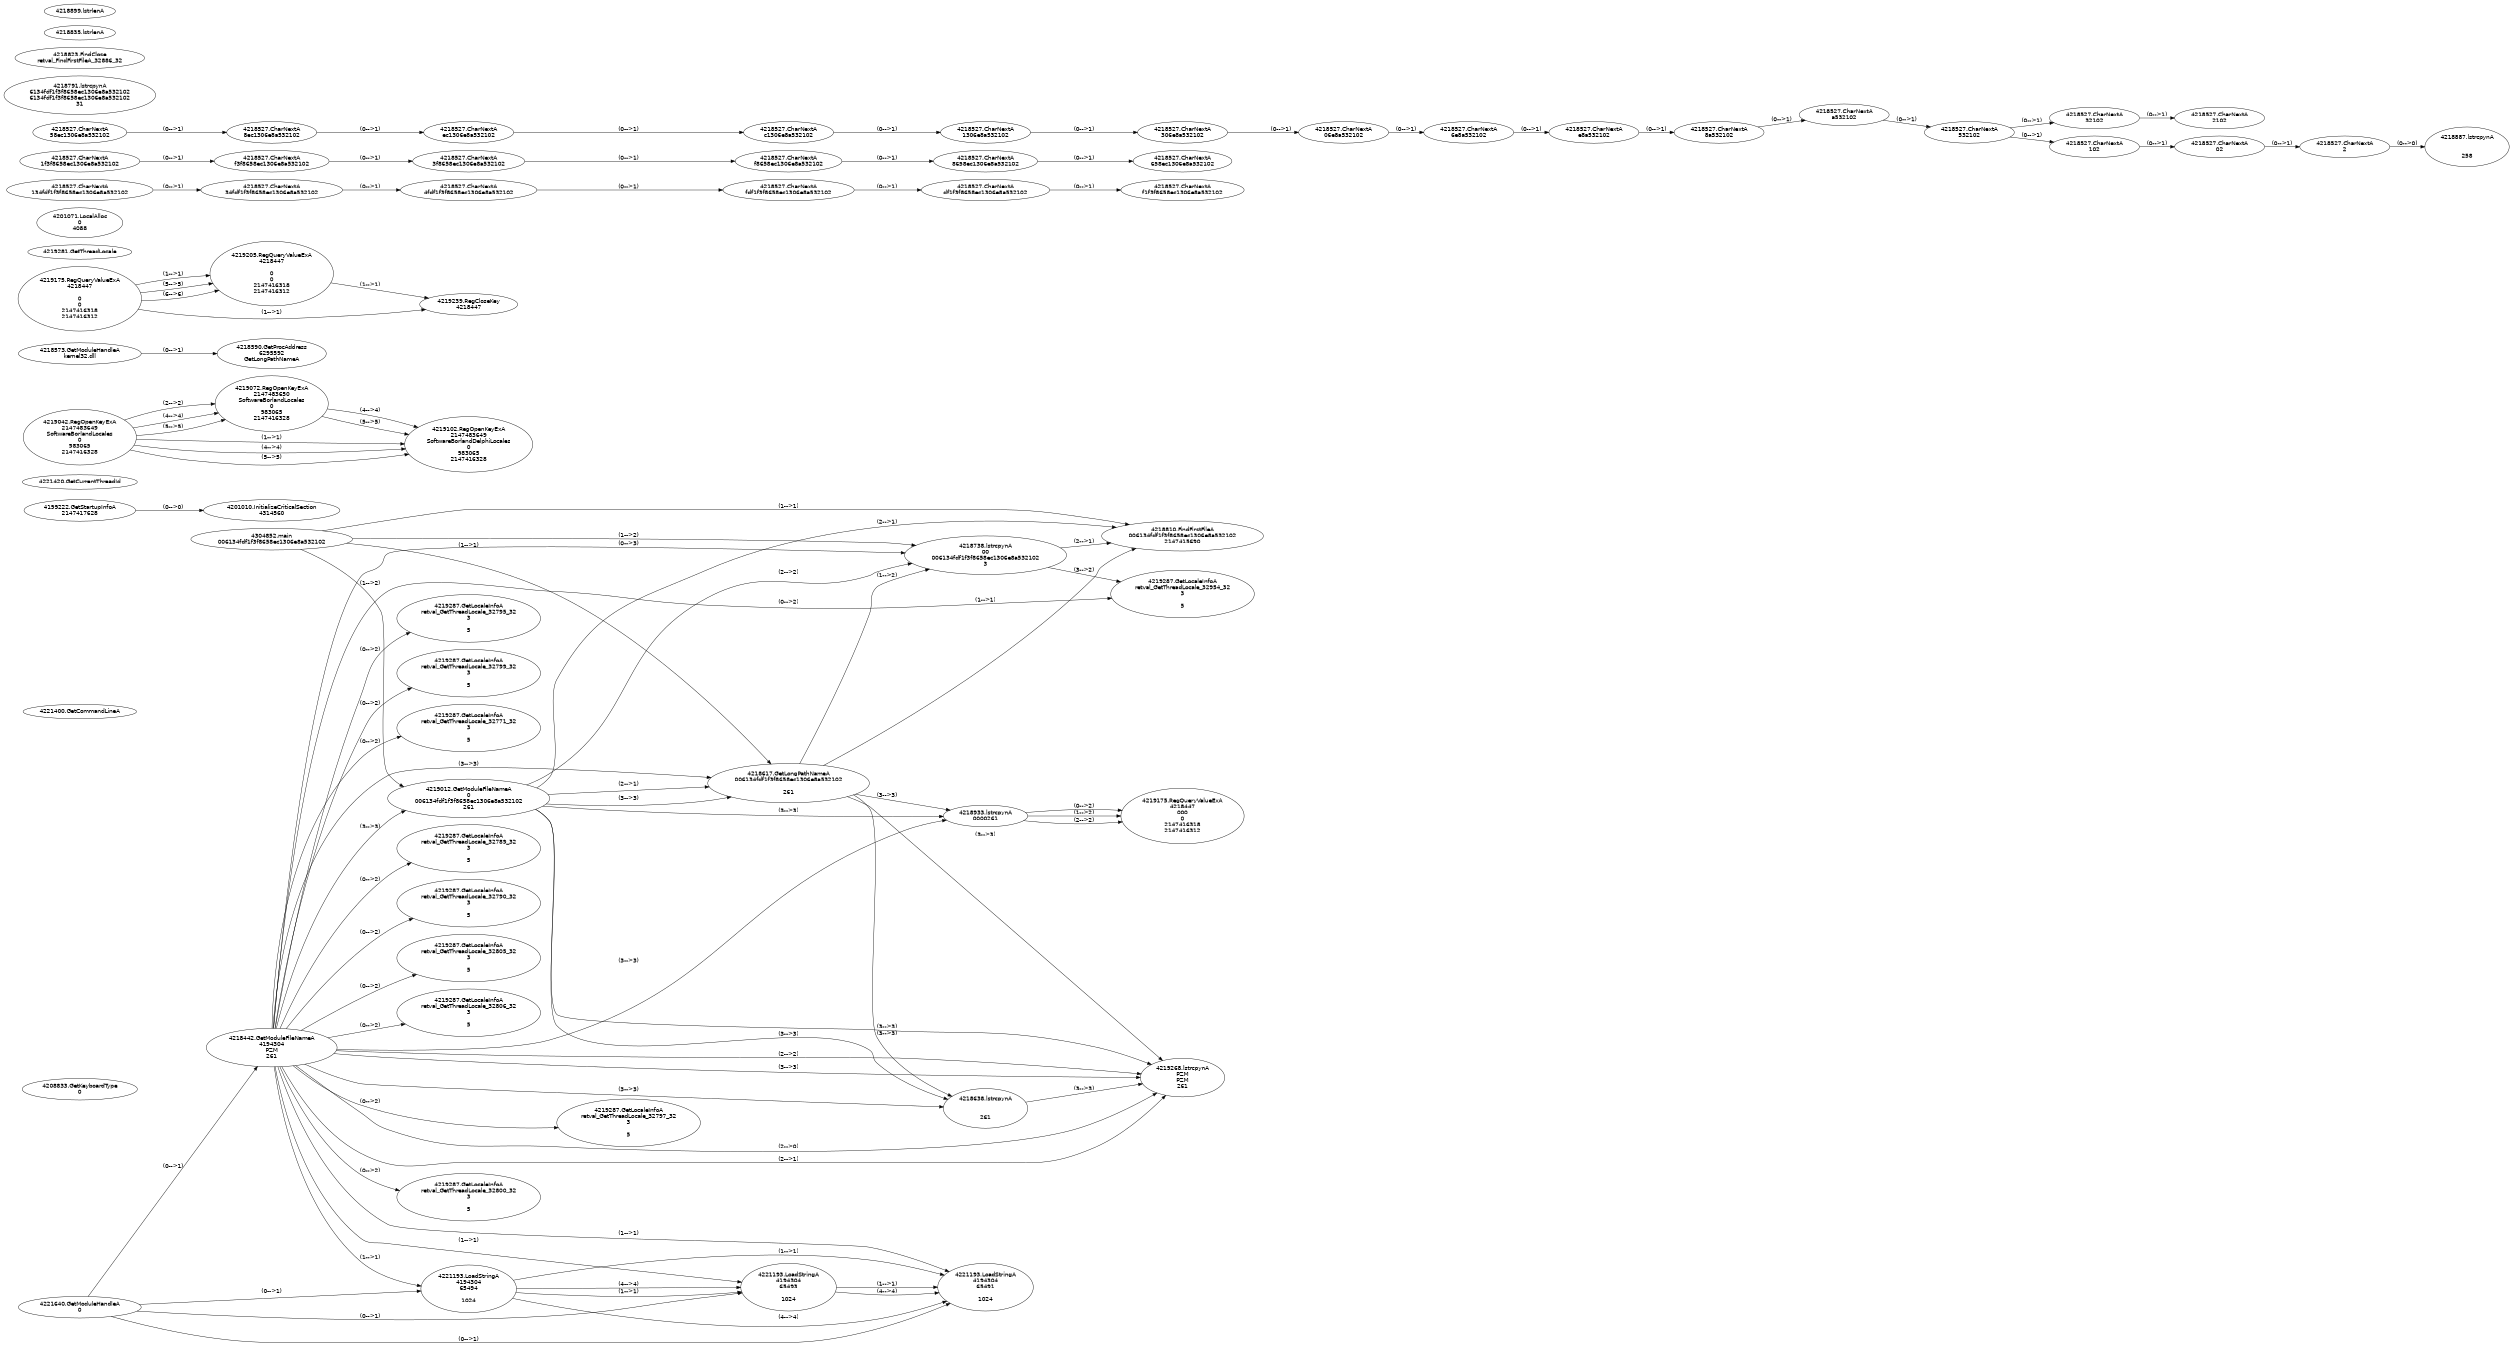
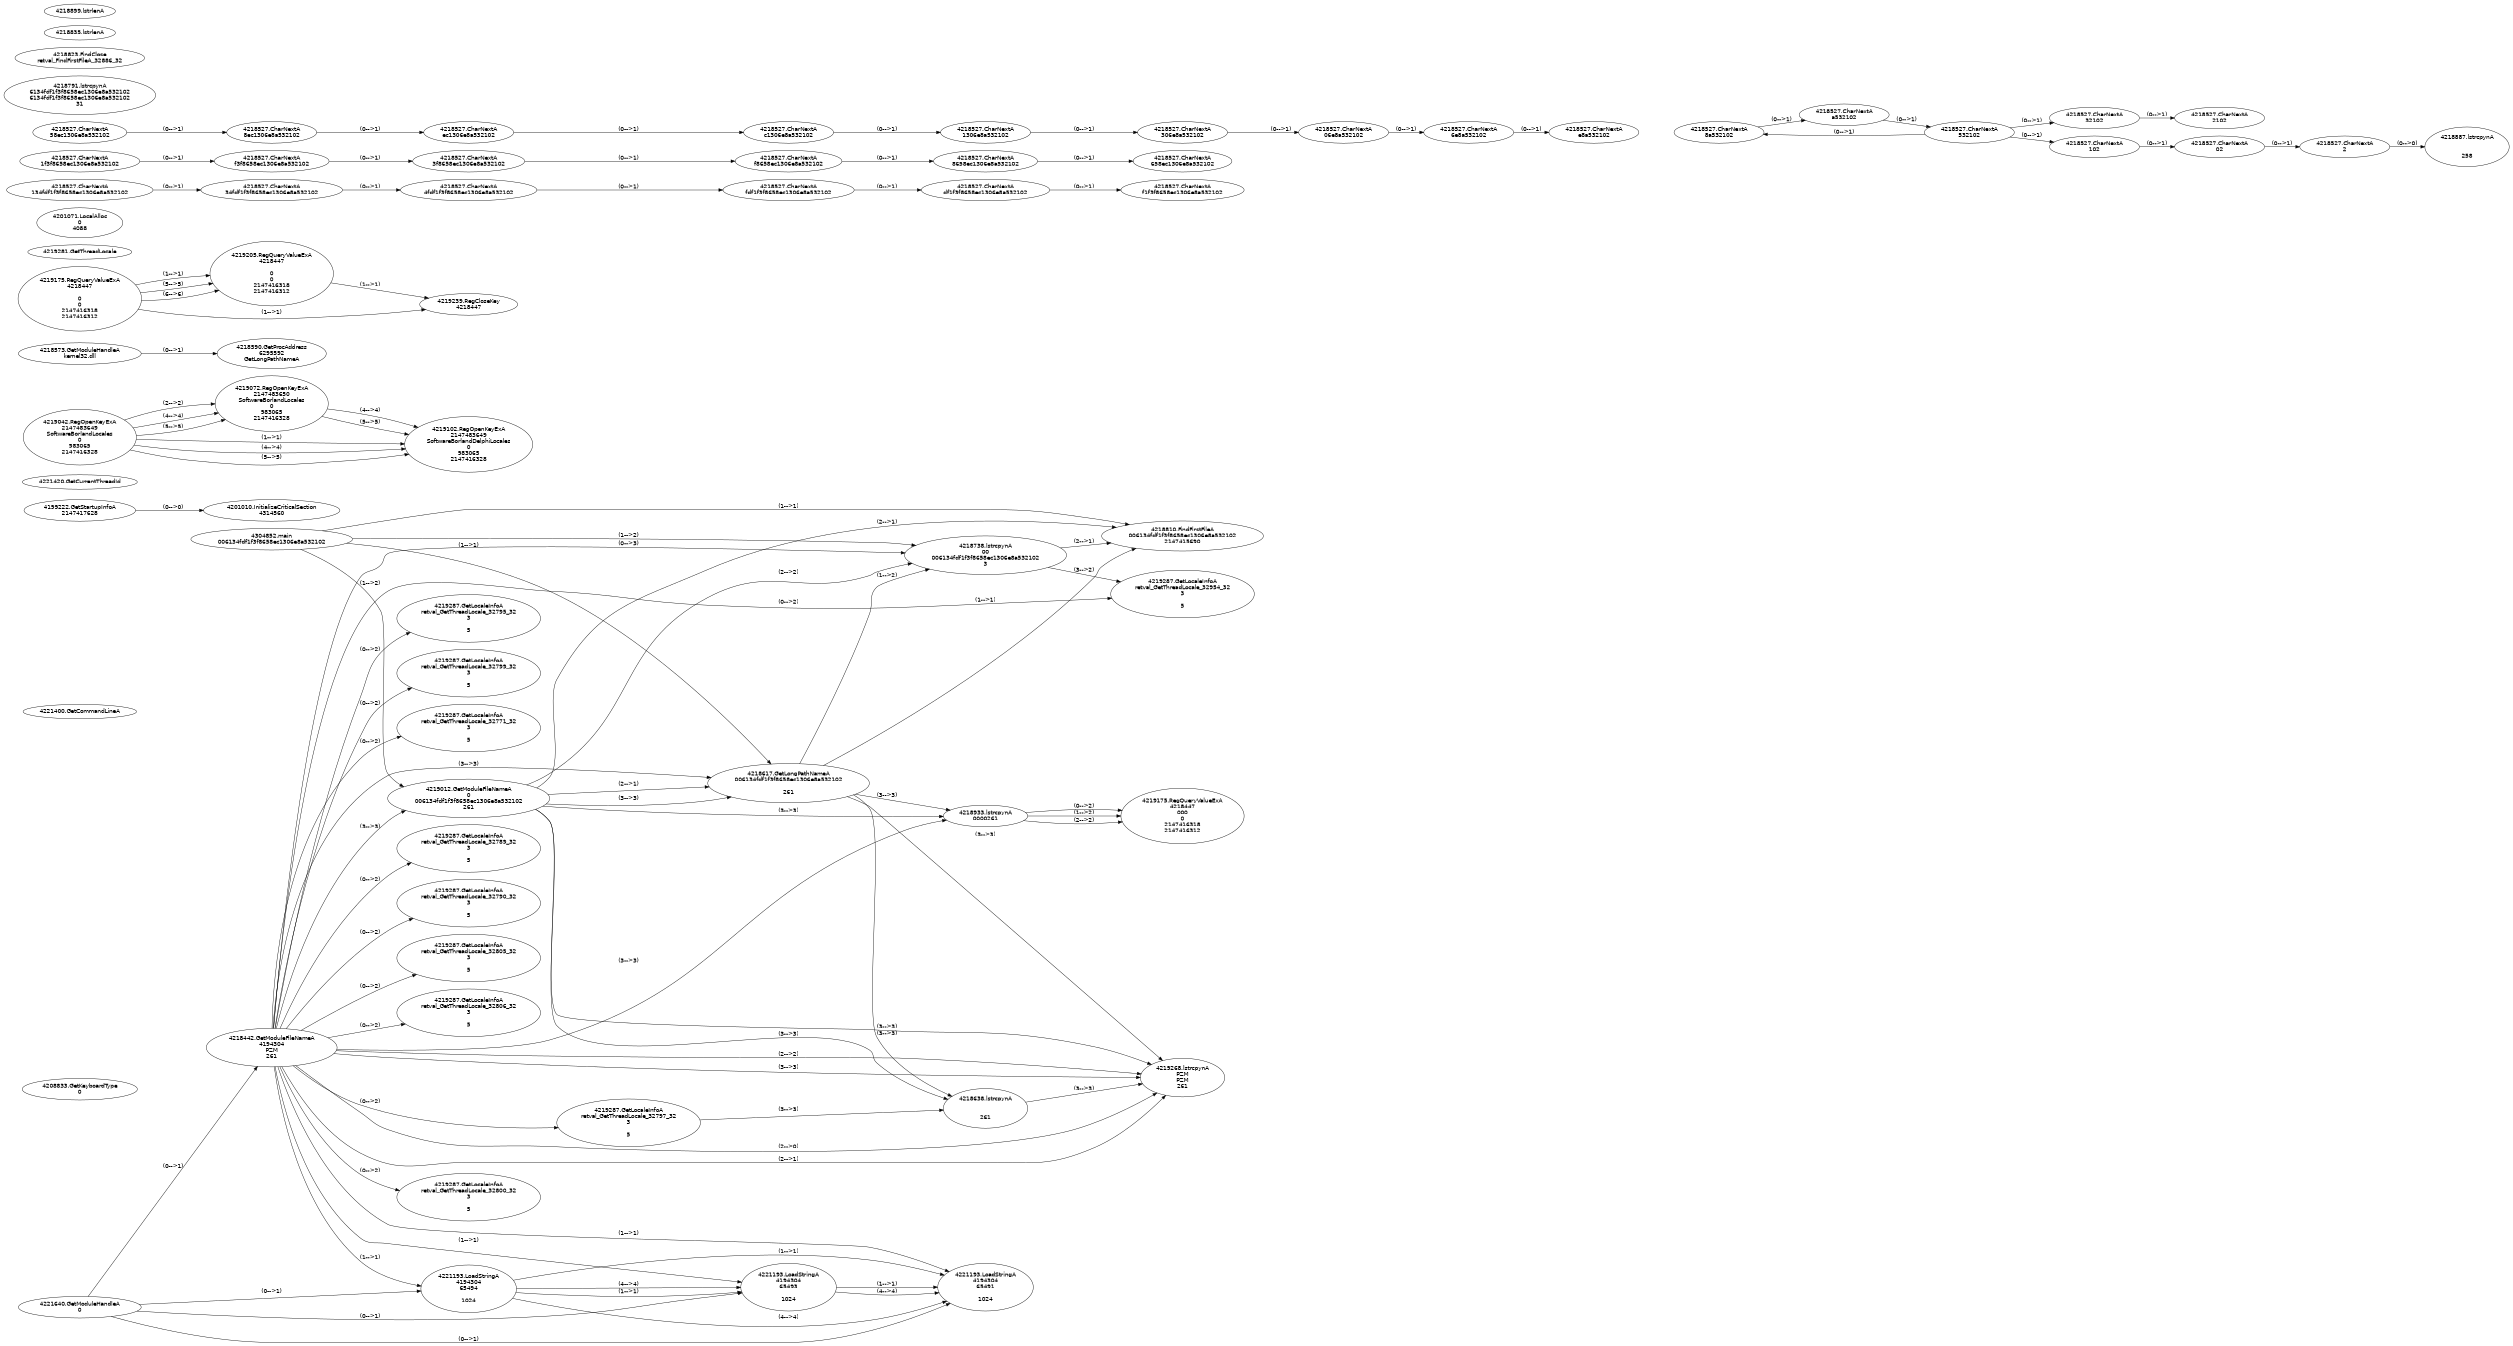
(1654, 132) -> (1846, 136)
(620, 1095) -> (820, 1115)
